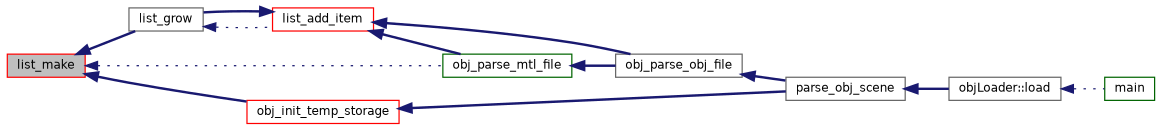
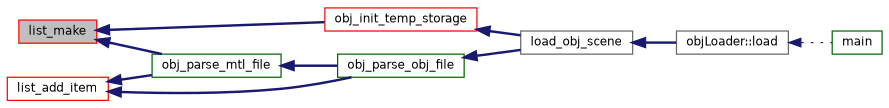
(166, 19) -> none
(270, 66) -> (135, 48)
(679, 66) -> (401, 66)
(846, 89) -> (577, 43)
